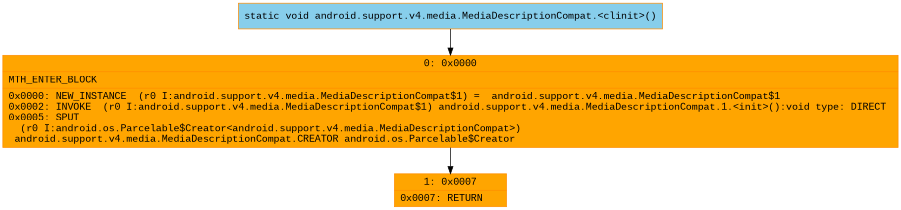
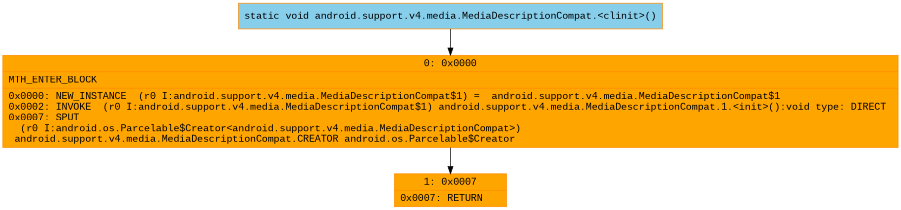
(50, 117) -> (50, 117)
